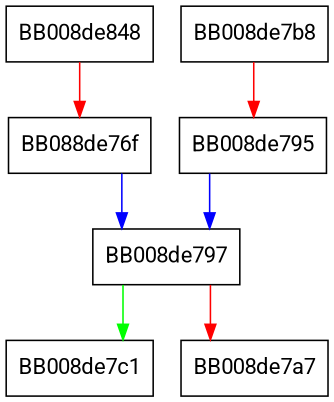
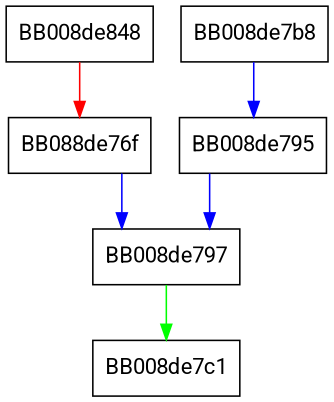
(254, 82) -> (254, 82)
(255, 368) -> none
